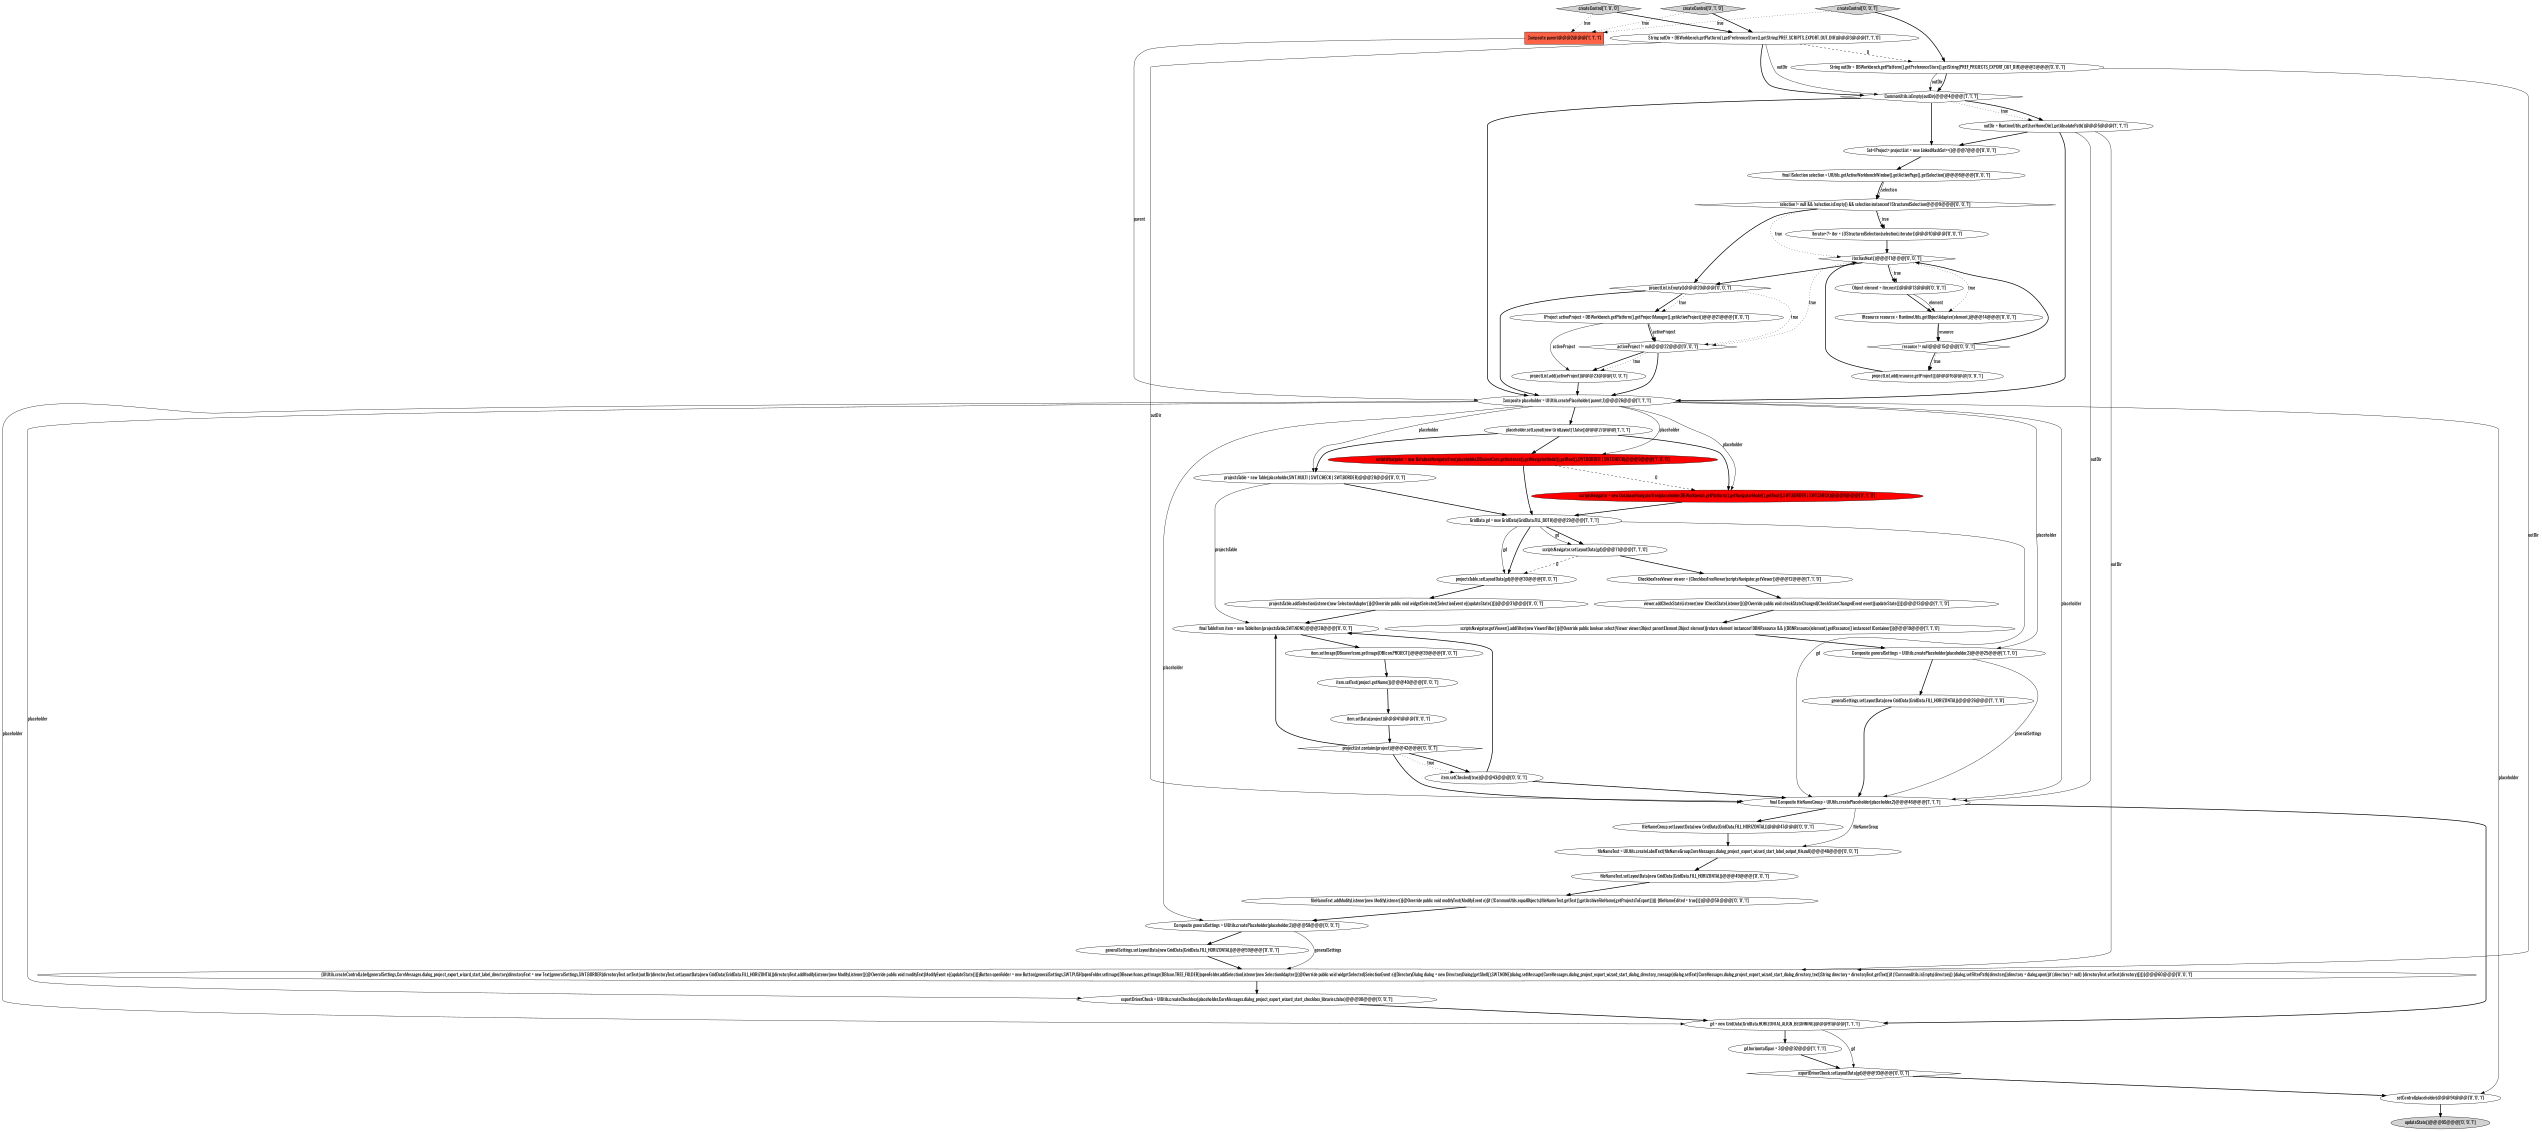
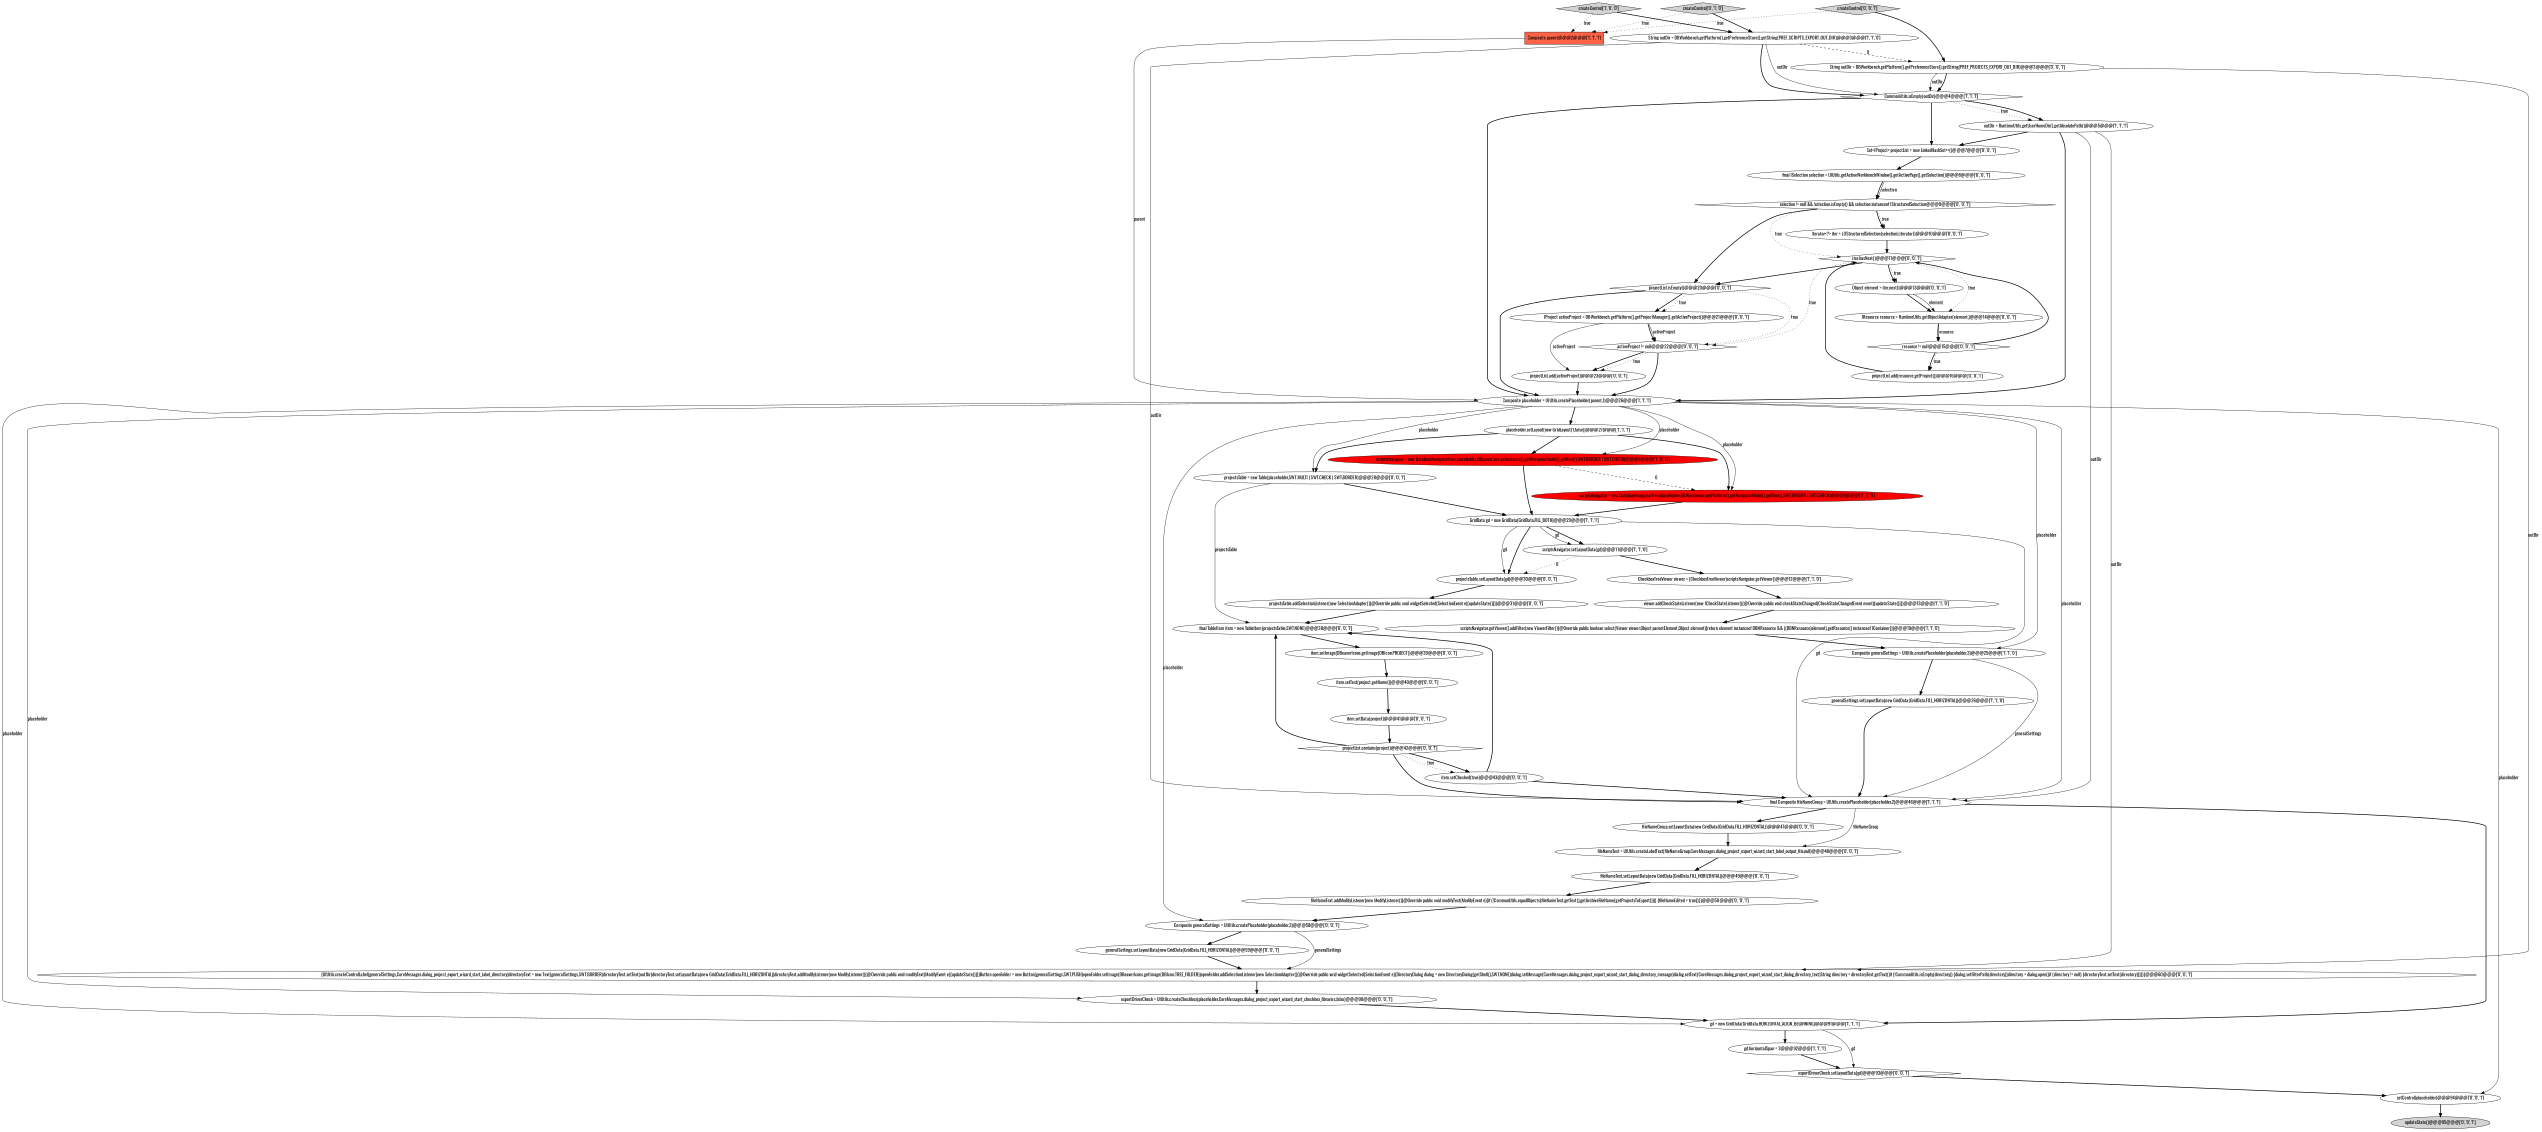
(1553, 564) -> (1553, 564)
